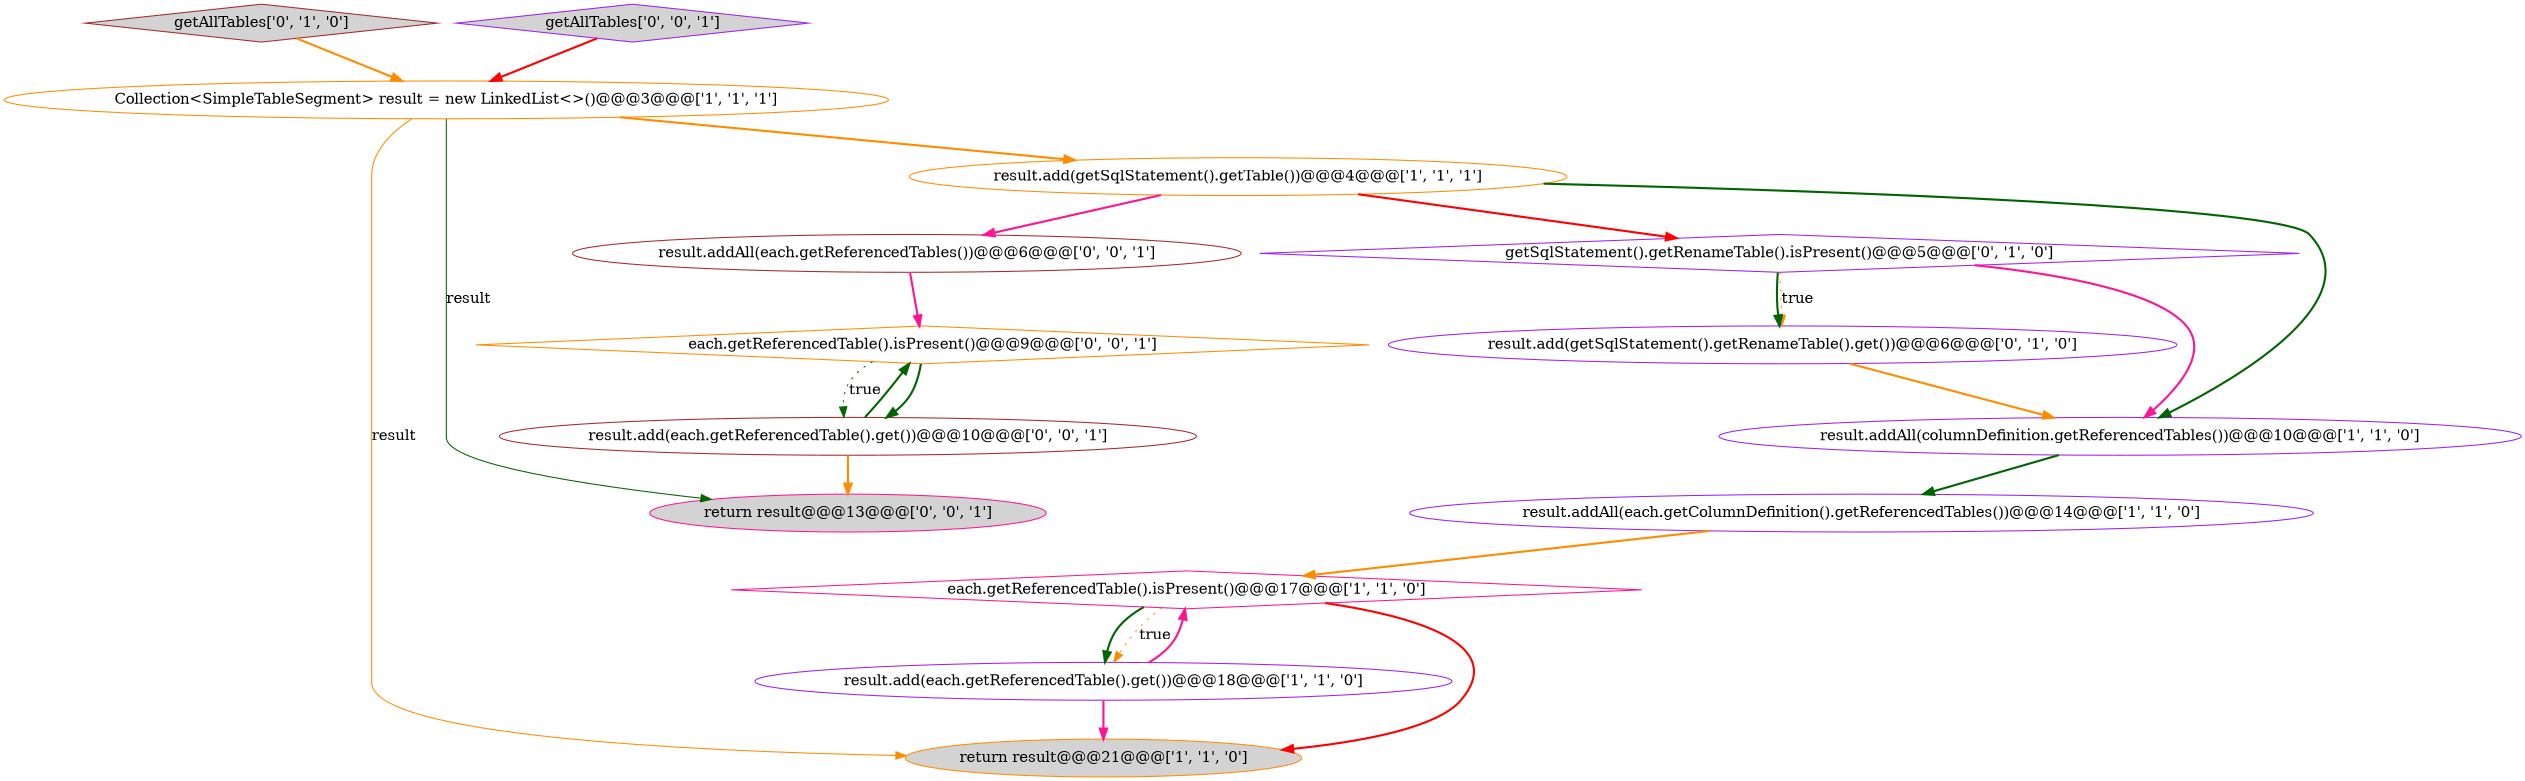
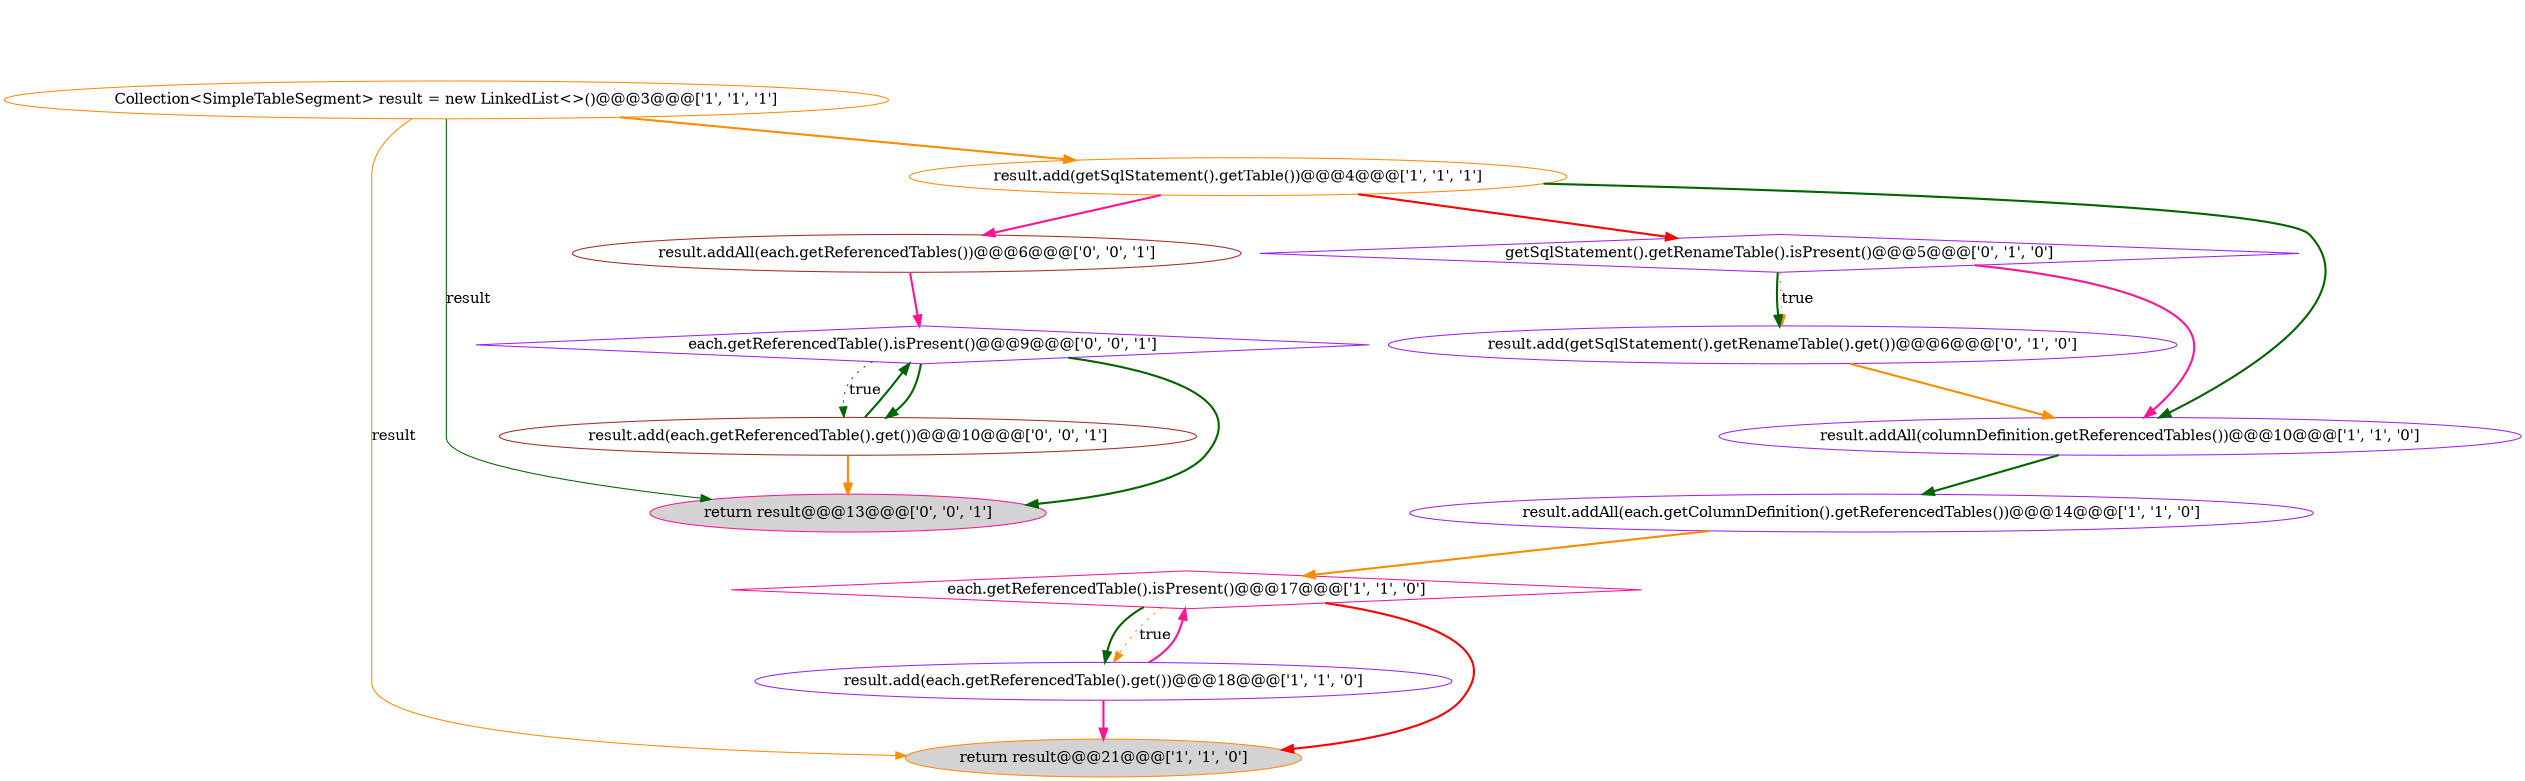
(261, 23) -> none
(632, 23) -> none
(923, 345) -> (923, 345)
none -> (1213, 442)
